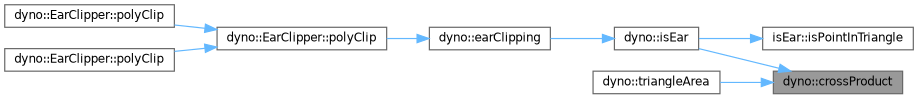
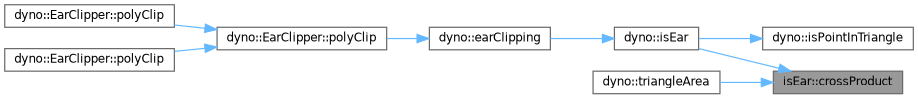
(838, 39) -> (838, 39)
(838, 82) -> (838, 82)
